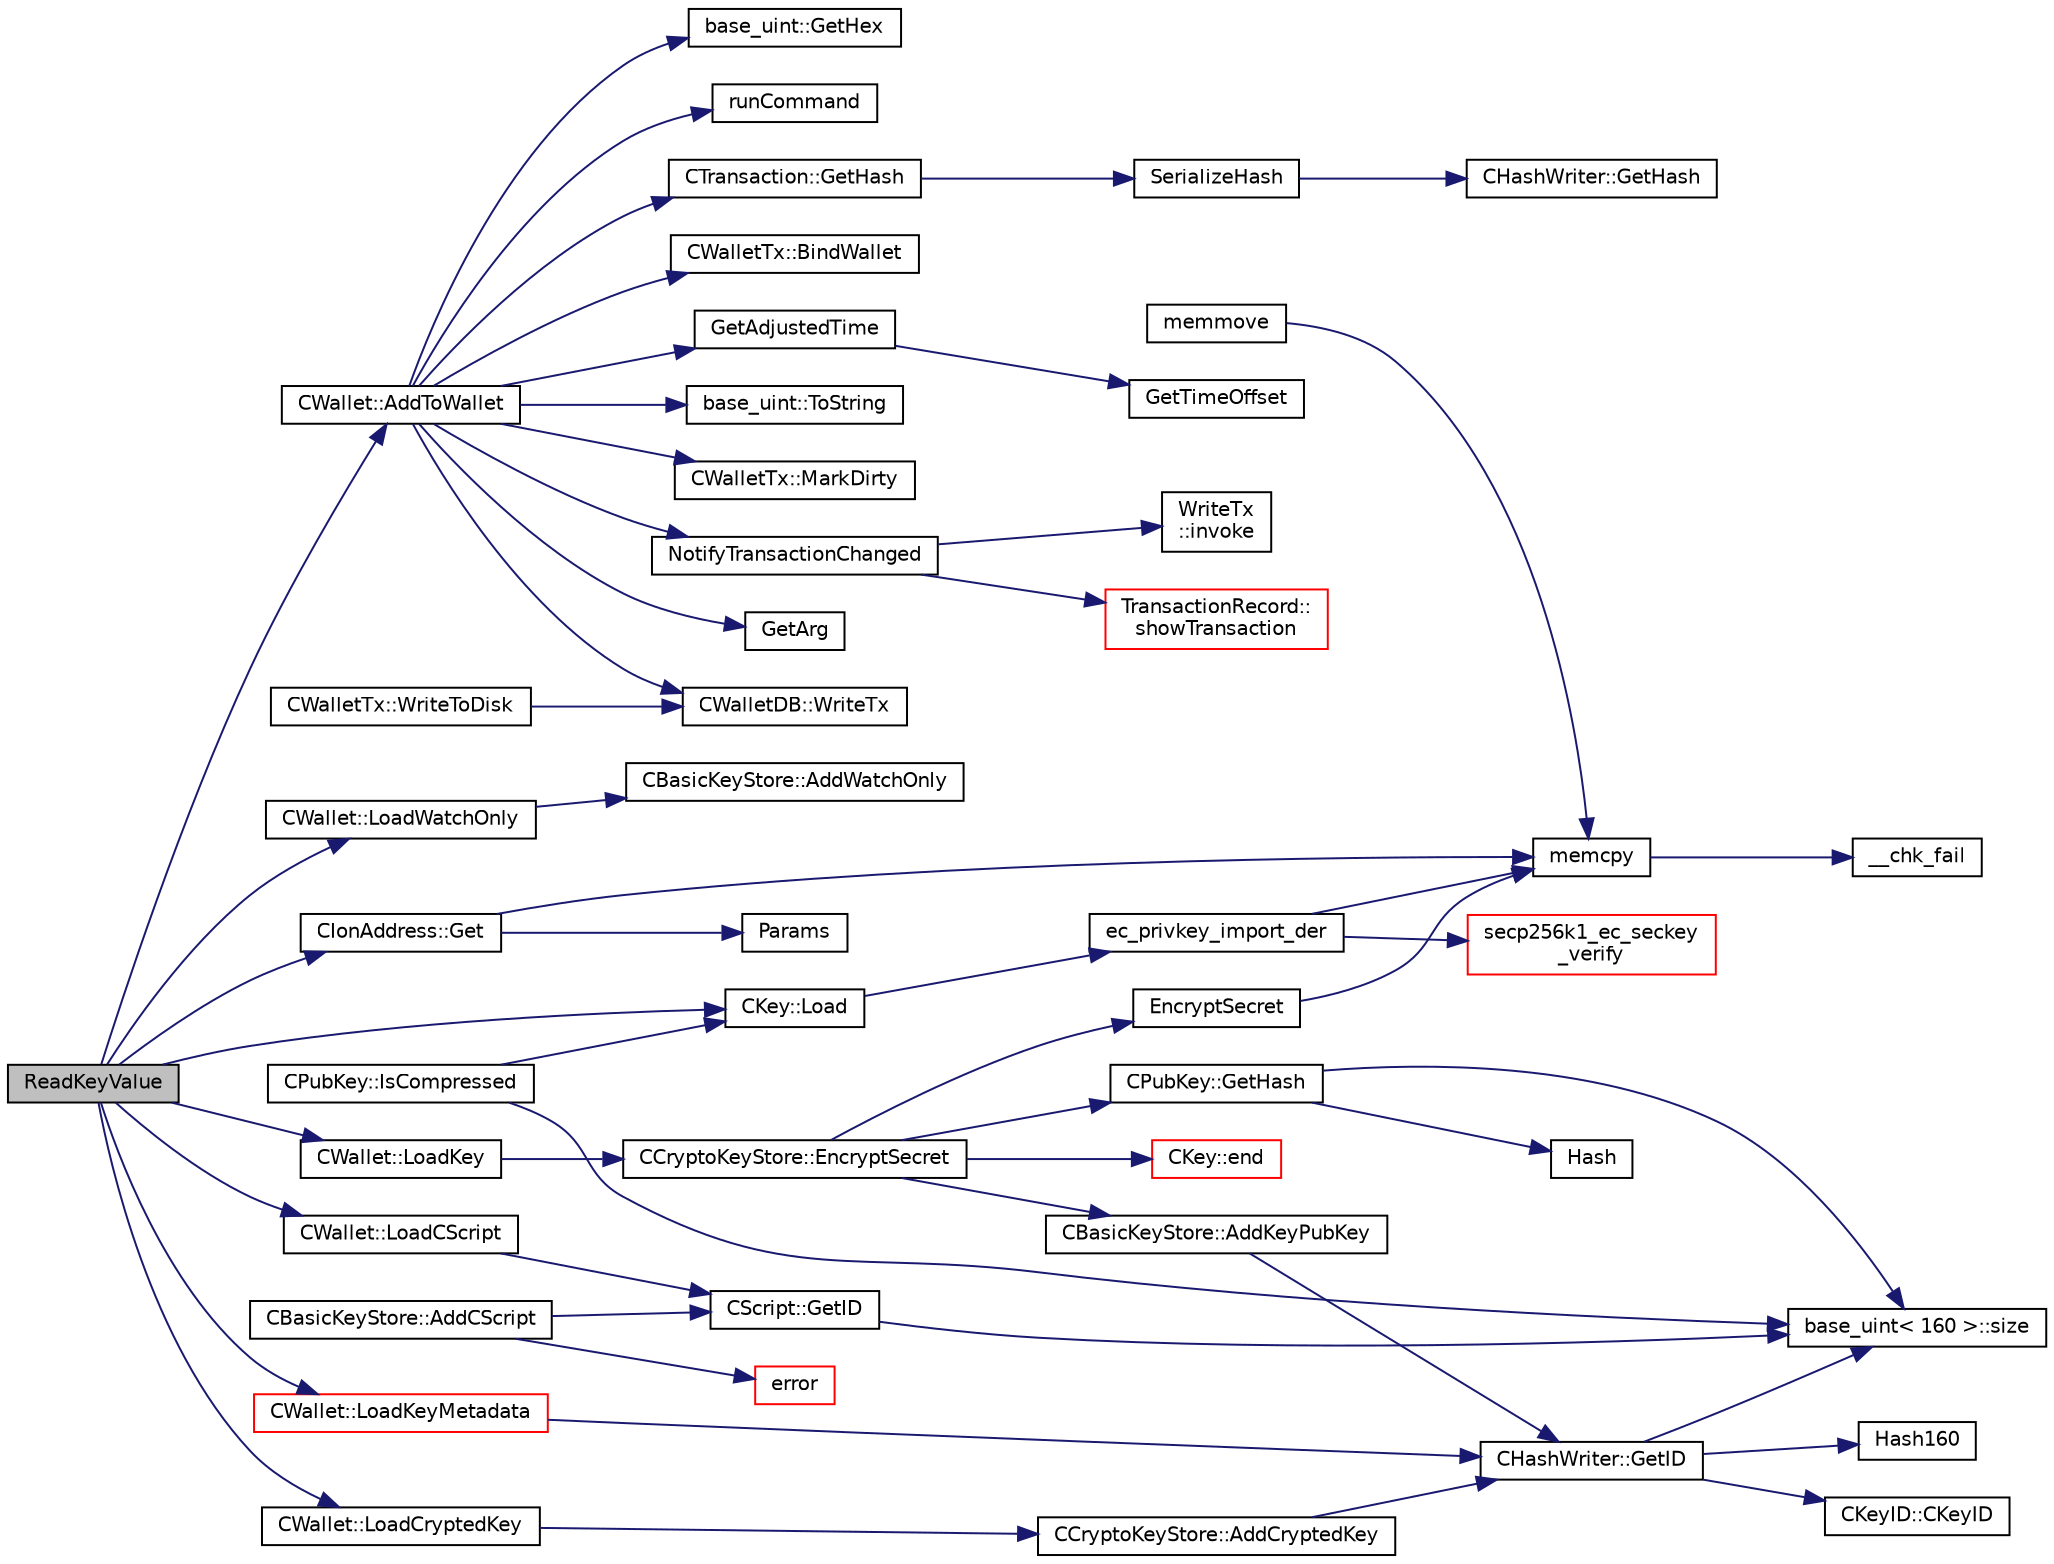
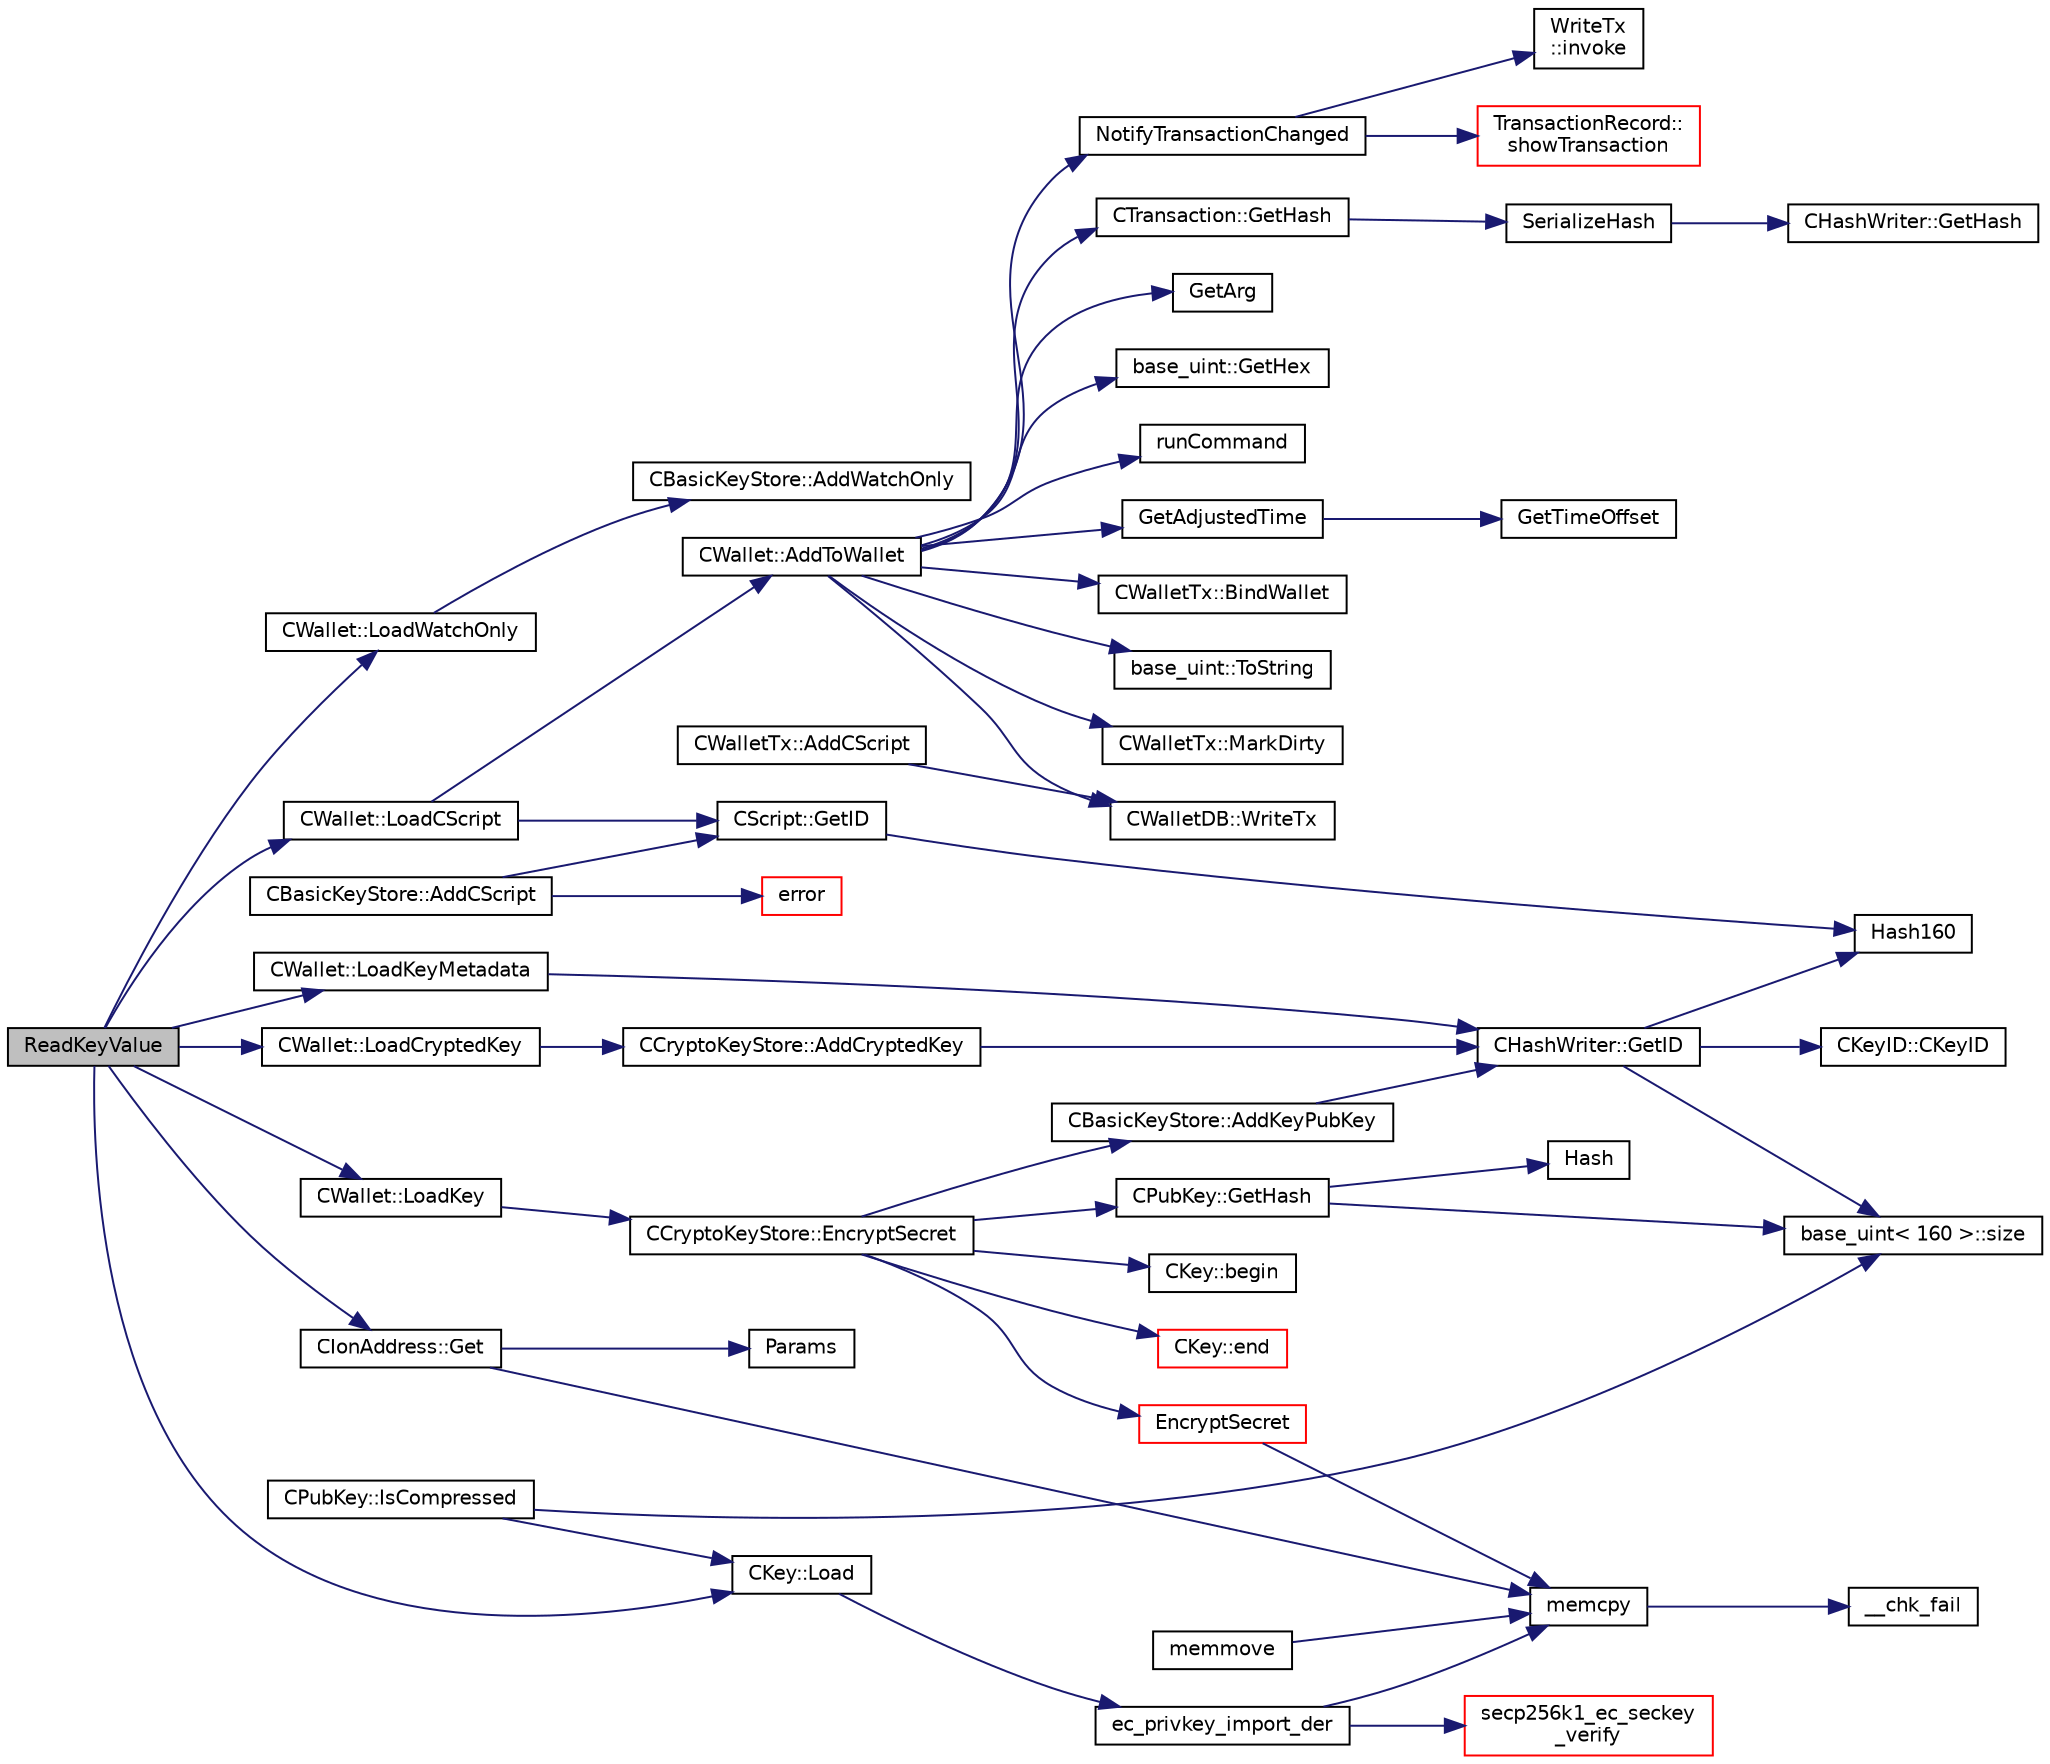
(401, 707) -> (802, 745)
(218, 743) -> (593, 694)
(1217, 1008) -> (1223, 1424)
none -> (1223, 1273)
(1323, 1345) -> (1359, 891)
(401, 1413) -> (401, 972)
